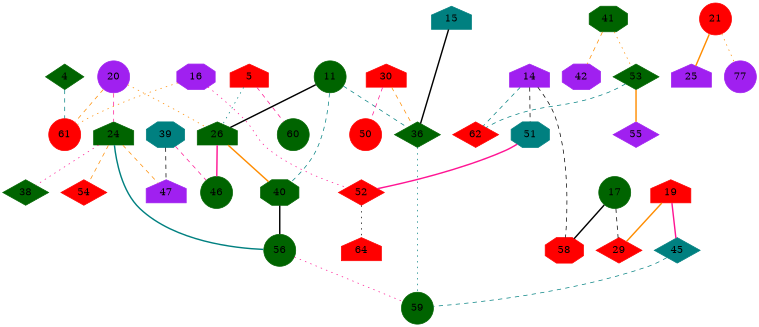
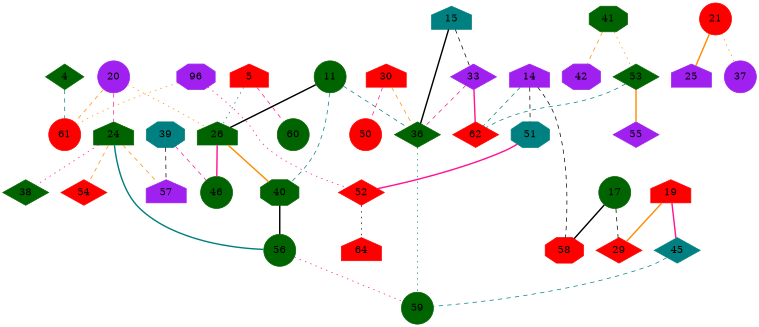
(196, 77) -> (196, 77)
none -> (474, 77)
(740, 77) -> (740, 77)
(166, 193) -> (166, 193)
